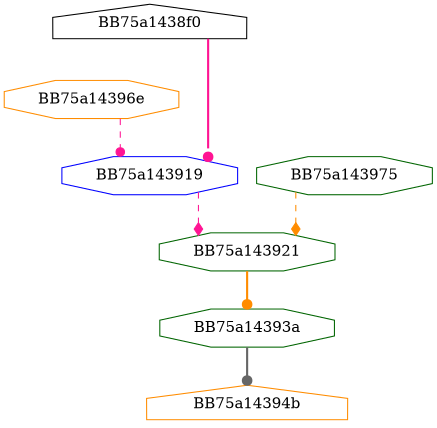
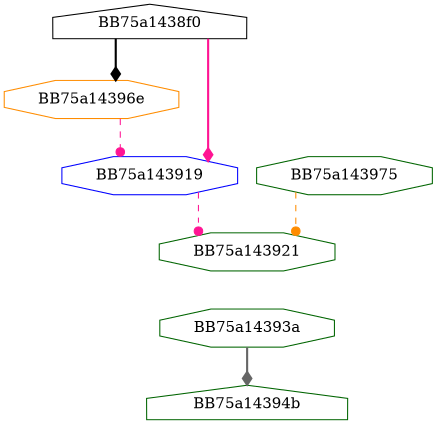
none -> (116, 53)
(208, 94) -> (208, 94)
(198, 207) -> (198, 207)
(296, 210) -> (296, 210)
(247, 286) -> none
(247, 362) -> (247, 362)
(247, 404) -> (247, 404)
